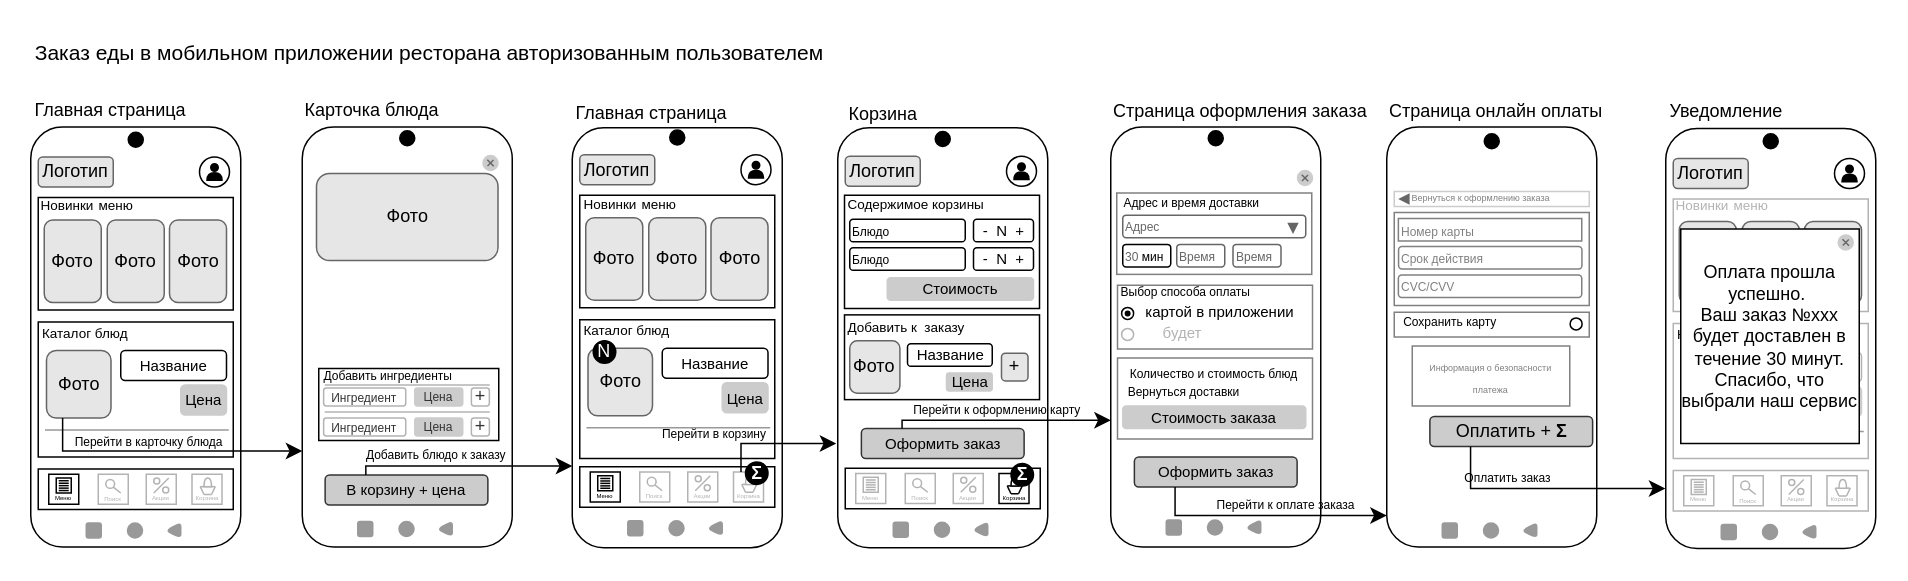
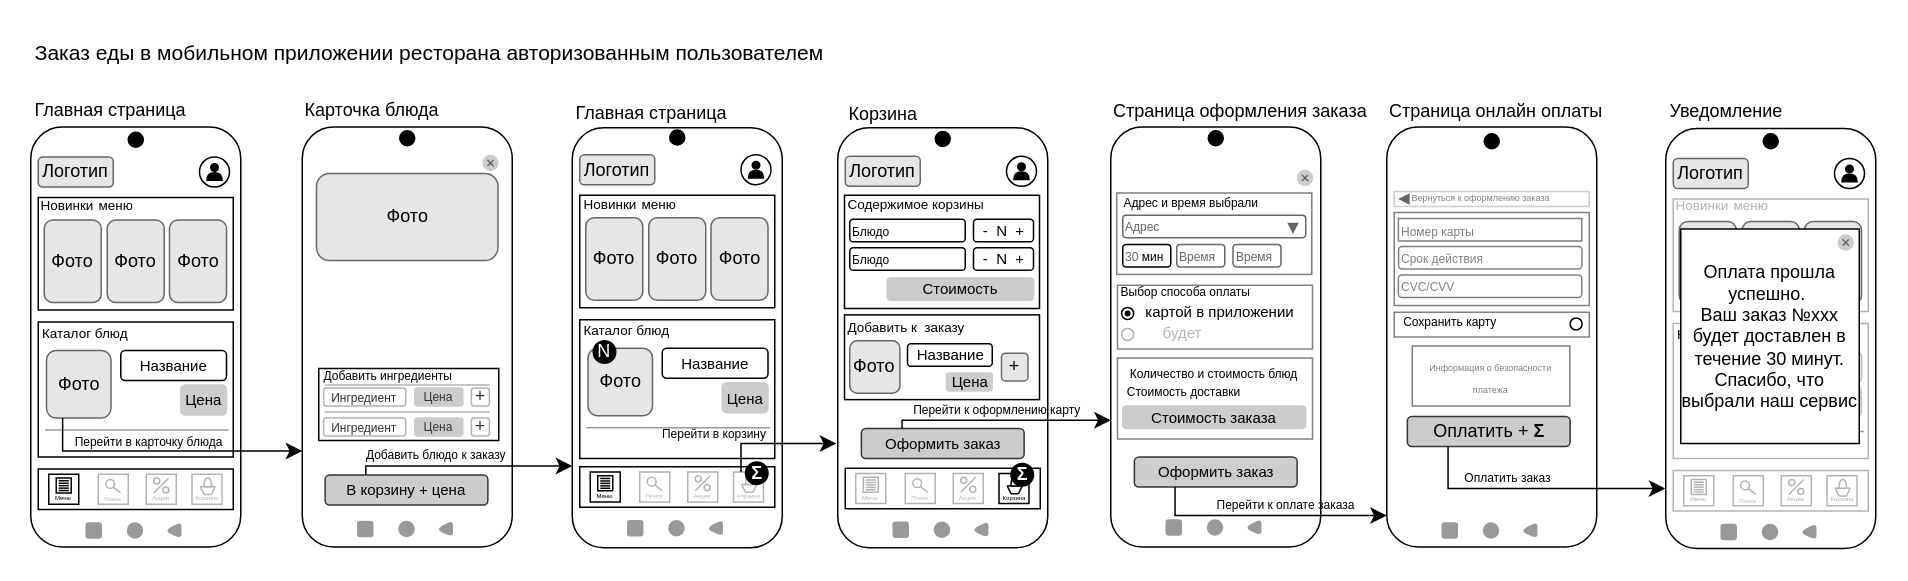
(1228, 203) -> (1223, 203)
(1184, 391) -> (1184, 391)
(1511, 431) -> (1489, 431)
